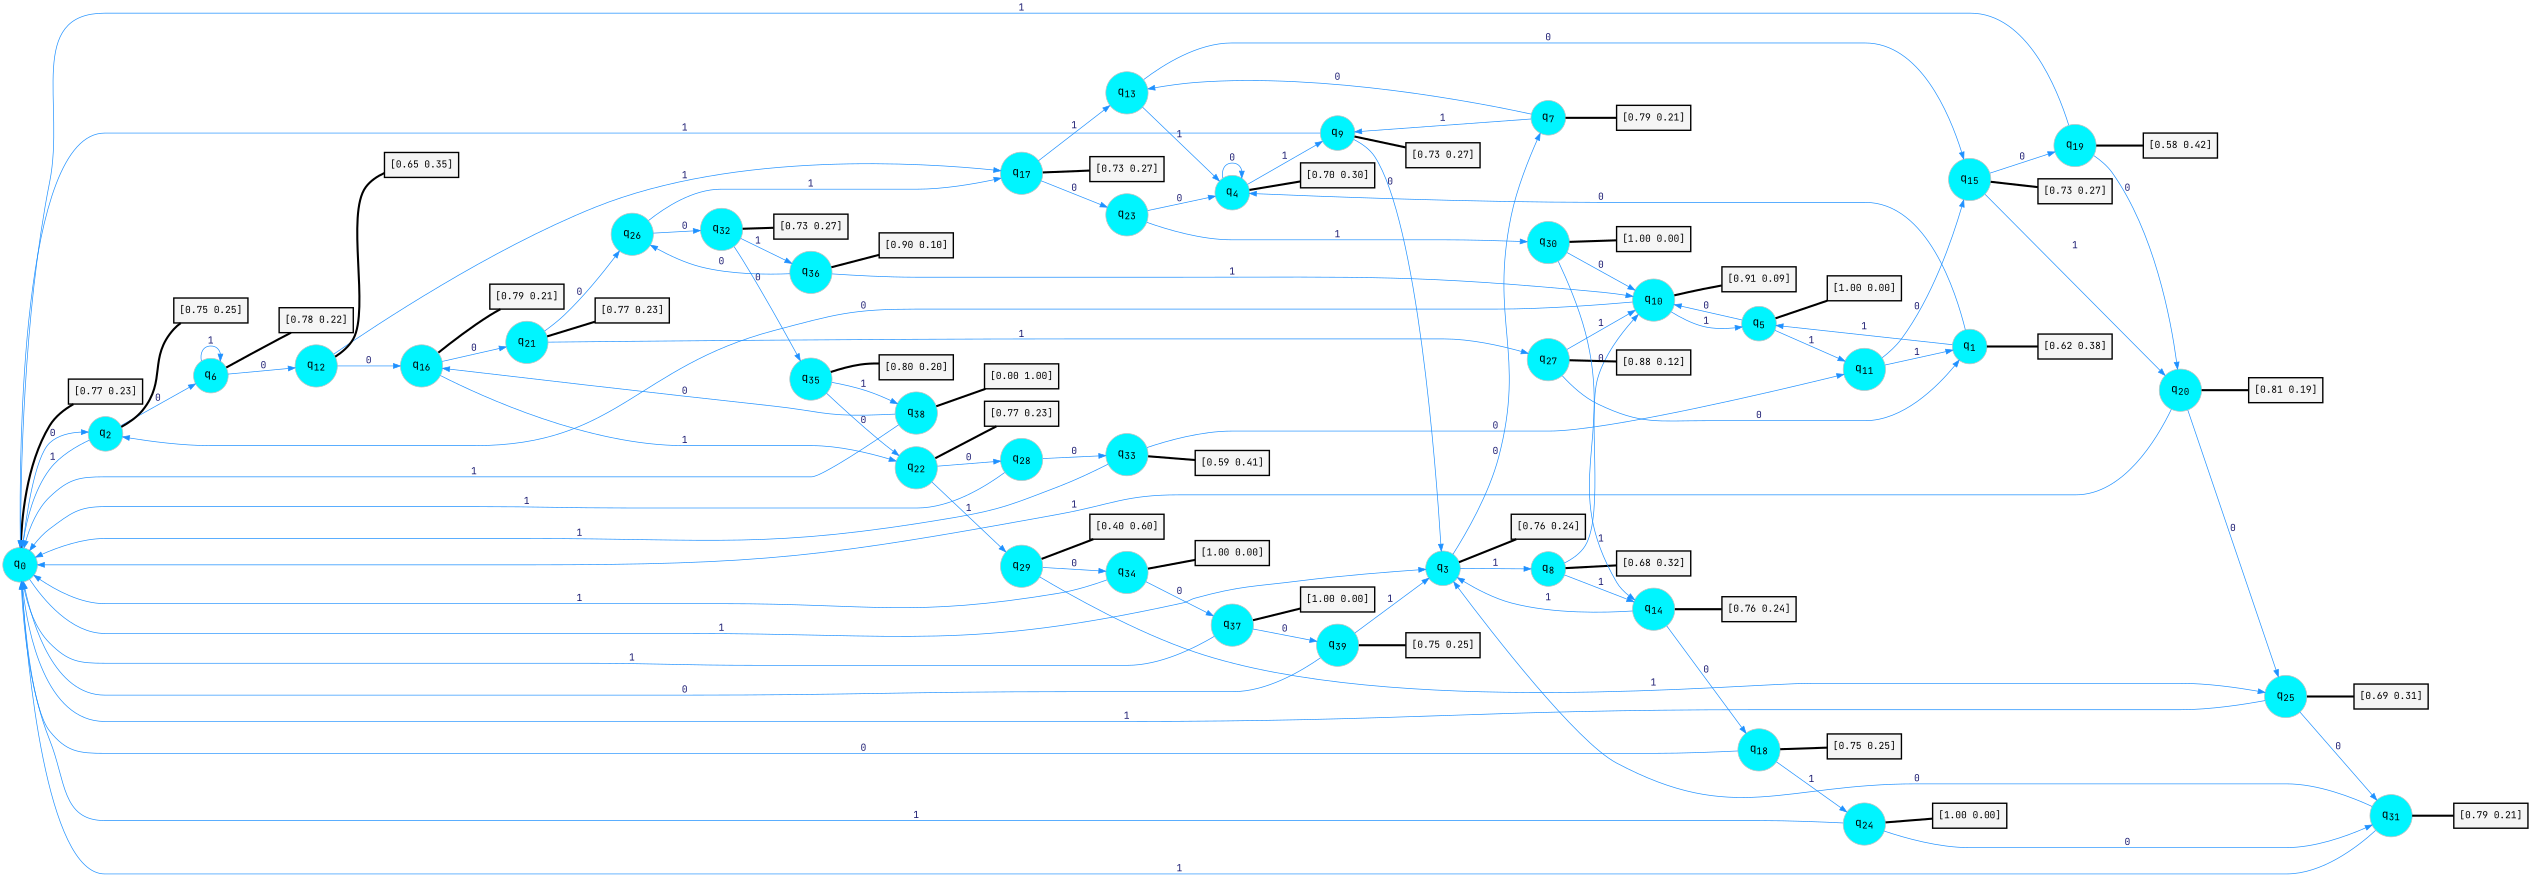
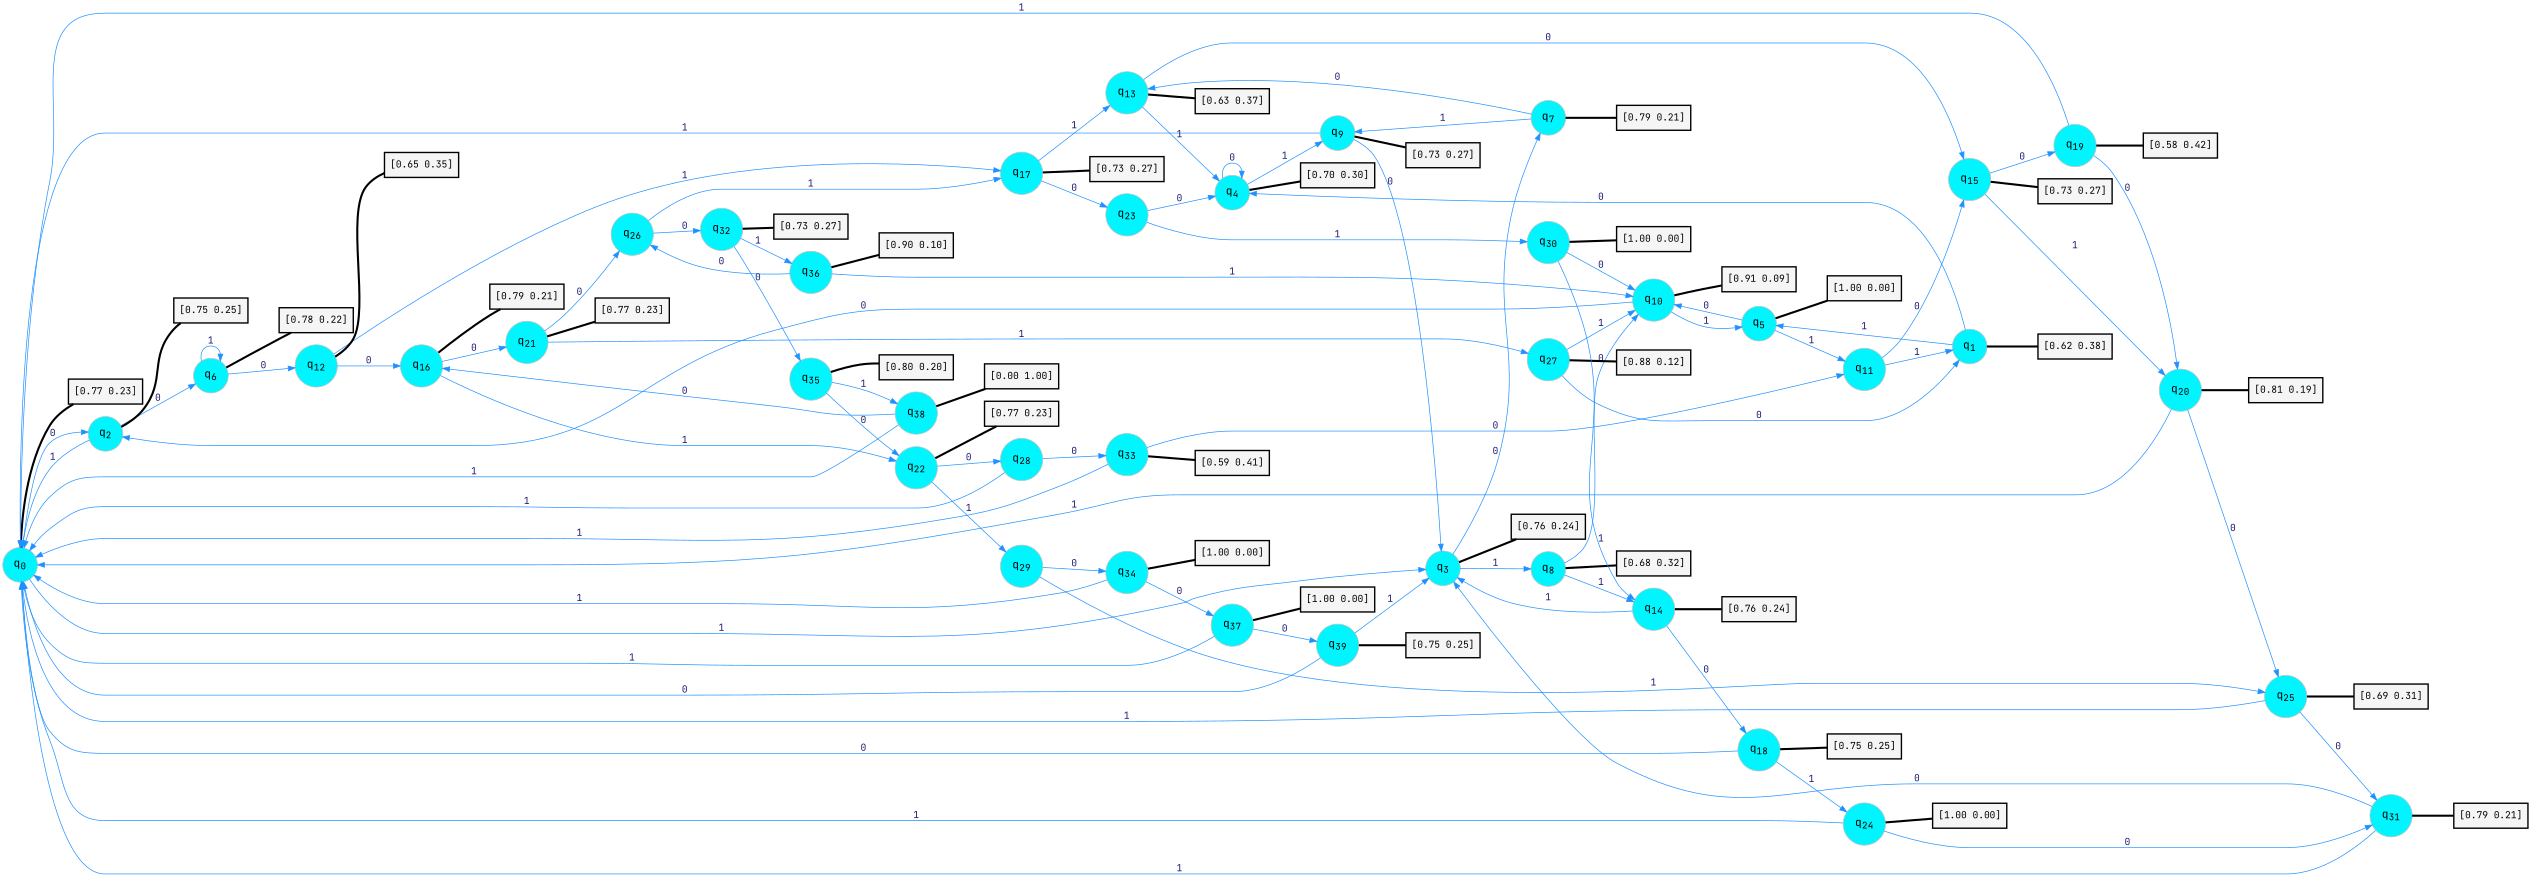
none -> (1232, 101)
(1127, 527) -> none
